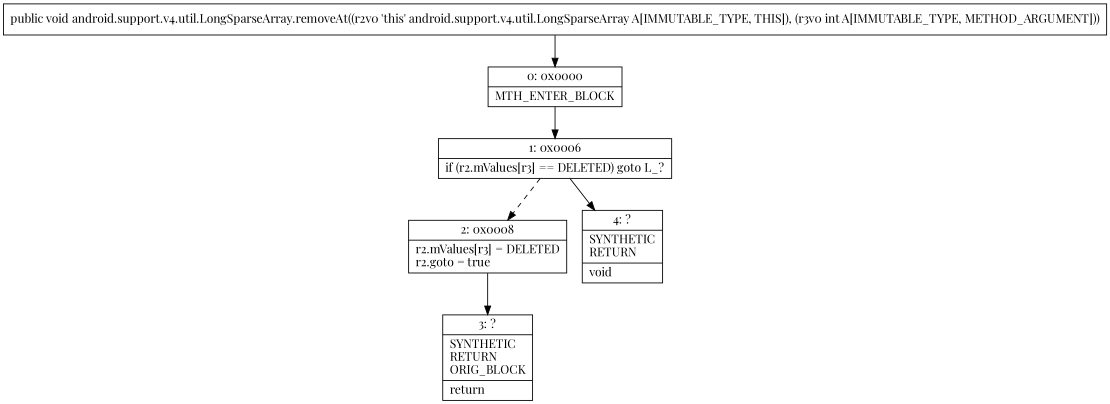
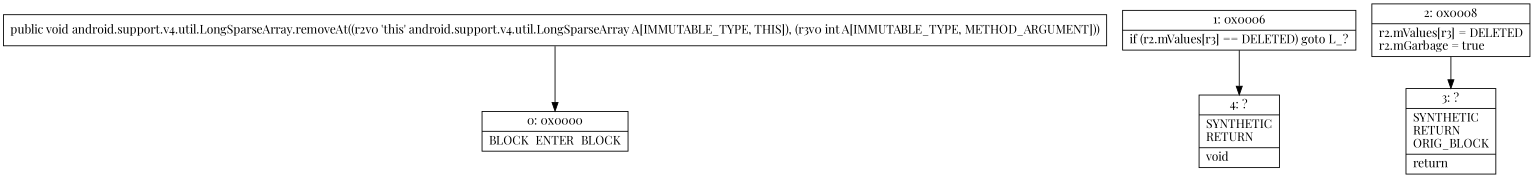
(555, 96) -> (555, 141)
(555, 118) -> none
(527, 196) -> none
(453, 263) -> (1432, 46)
